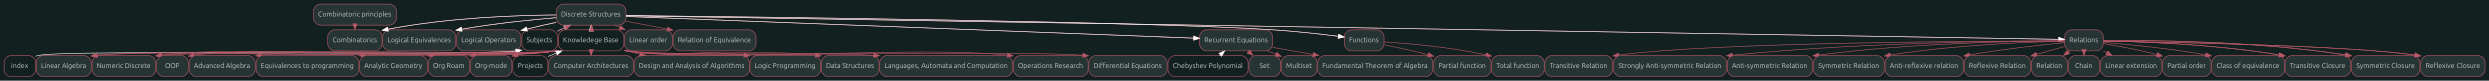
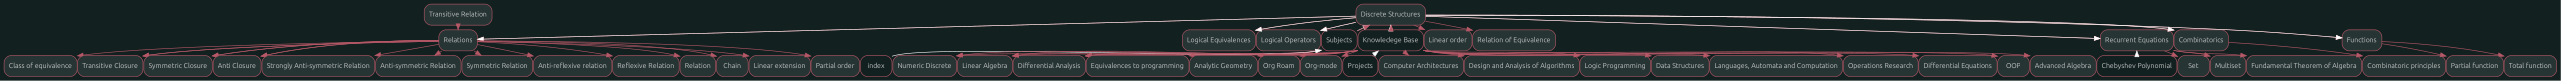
(355, 25) -> (2293, 47)
(1841, 43) -> (458, 25)
none -> (1049, 66)
(2453, 66) -> (237, 66)
